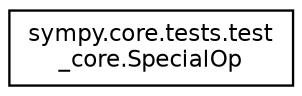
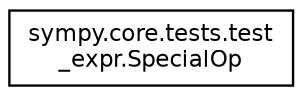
(151, 48) -> (151, 48)
